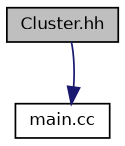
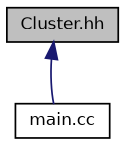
(74, 64) -> (51, 82)
